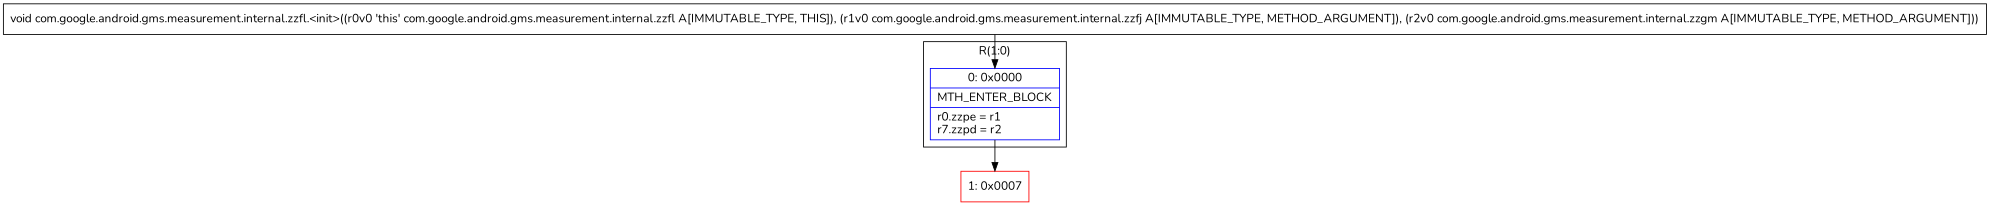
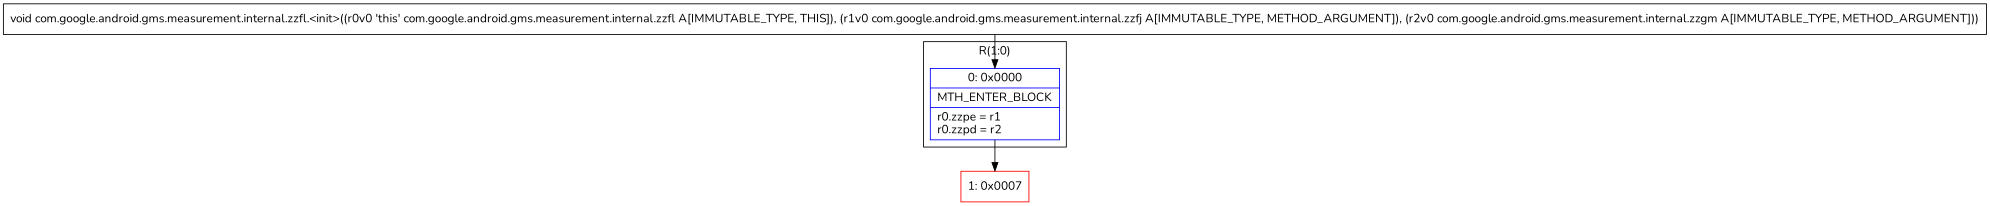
(969, 130) -> (969, 130)
